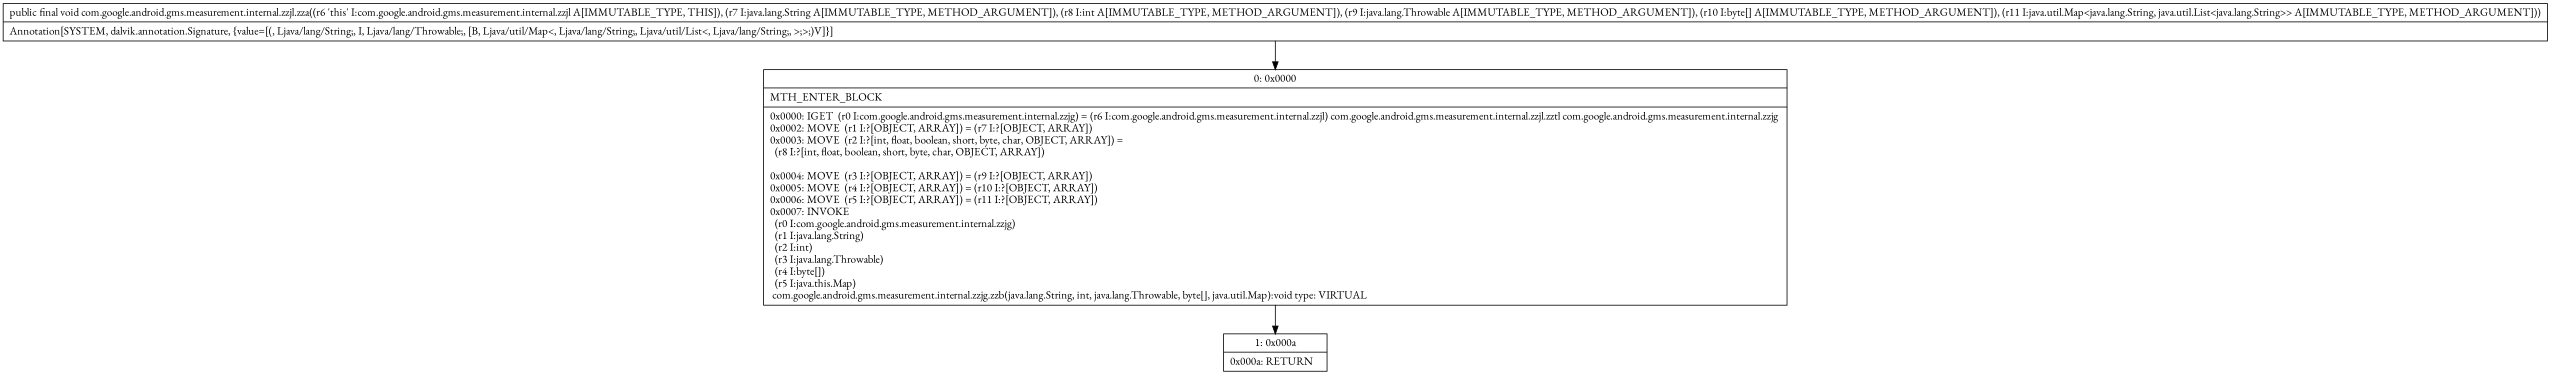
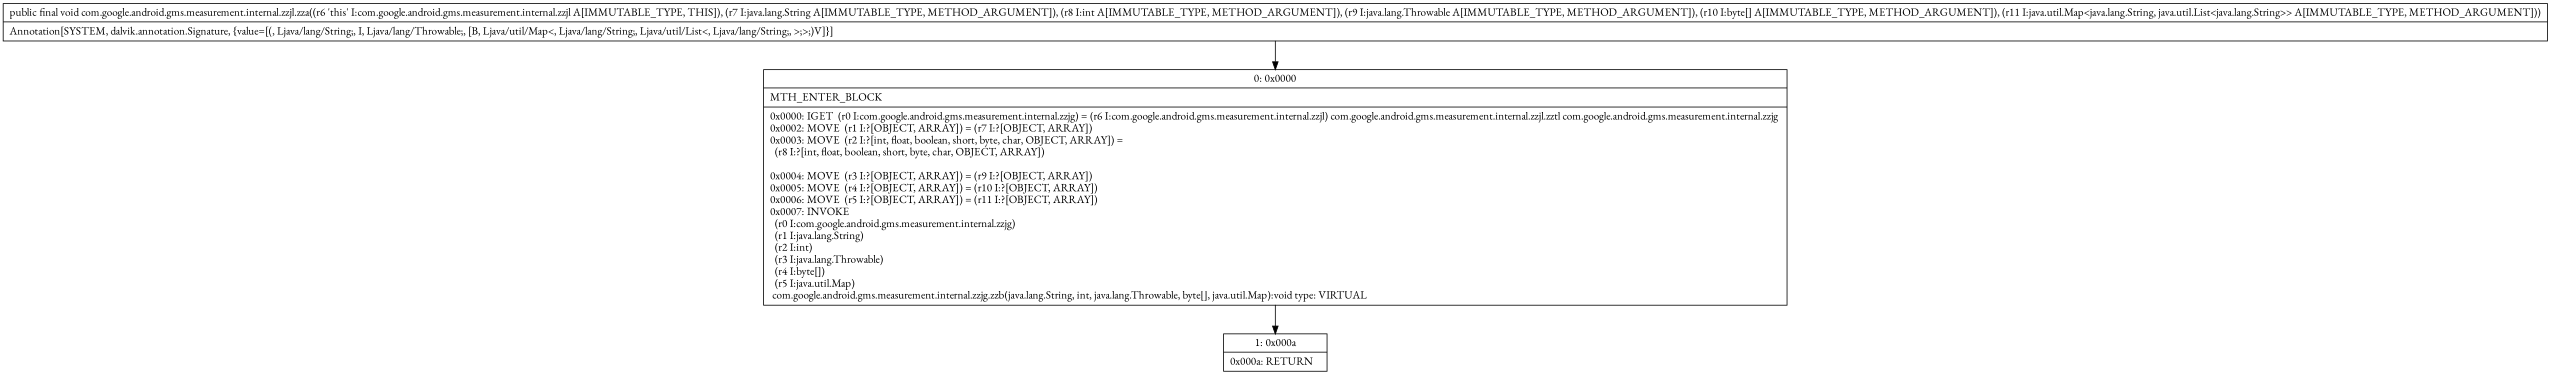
(813, 283) -> (813, 283)
